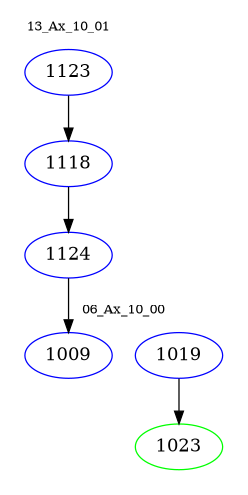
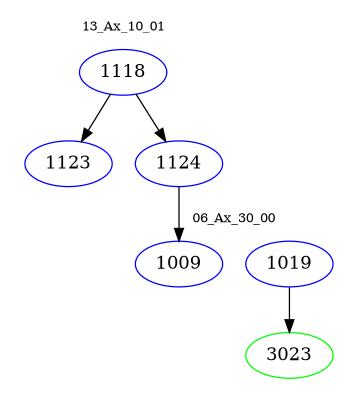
(69, 112) -> (99, 112)
(124, 310) -> (234, 219)
(179, 447) -> (289, 355)
